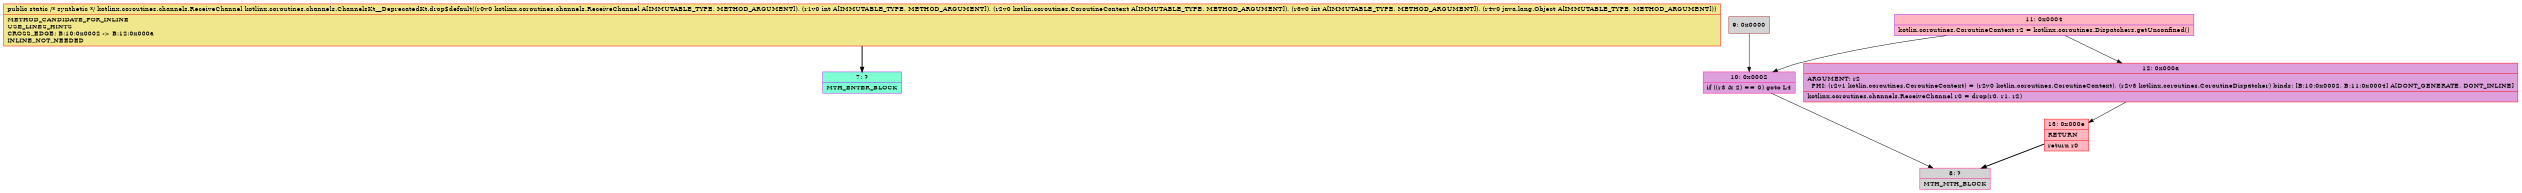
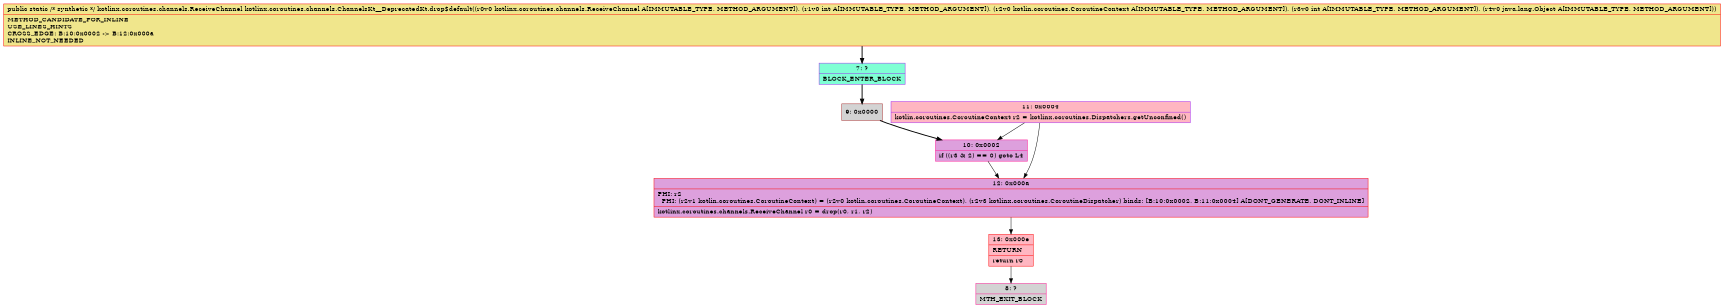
(1749, 50) -> (908, 130)
(1835, 79) -> (671, 194)
(862, 88) -> (862, 79)
none -> (862, 92)
(1850, 130) -> (992, 168)
(2015, 155) -> (1011, 272)
(1955, 184) -> (1011, 299)
